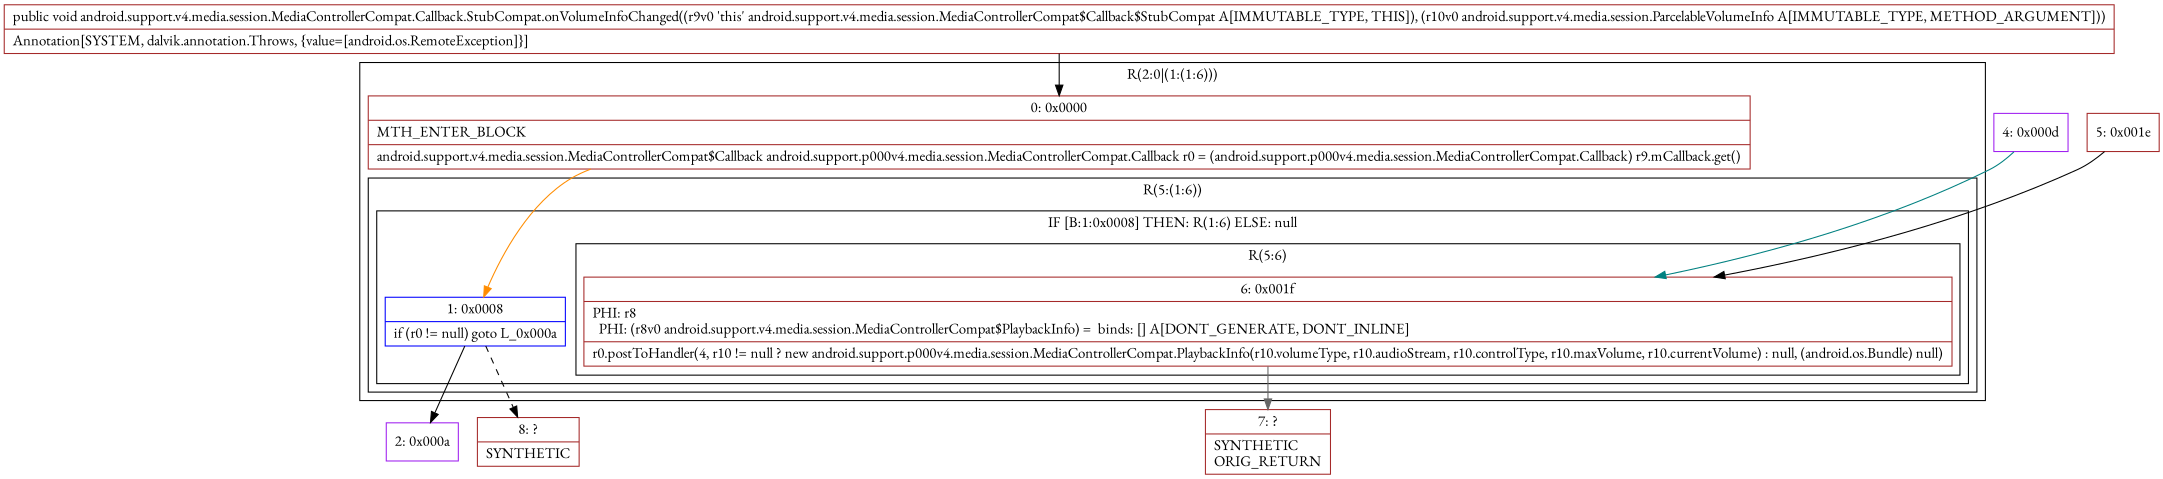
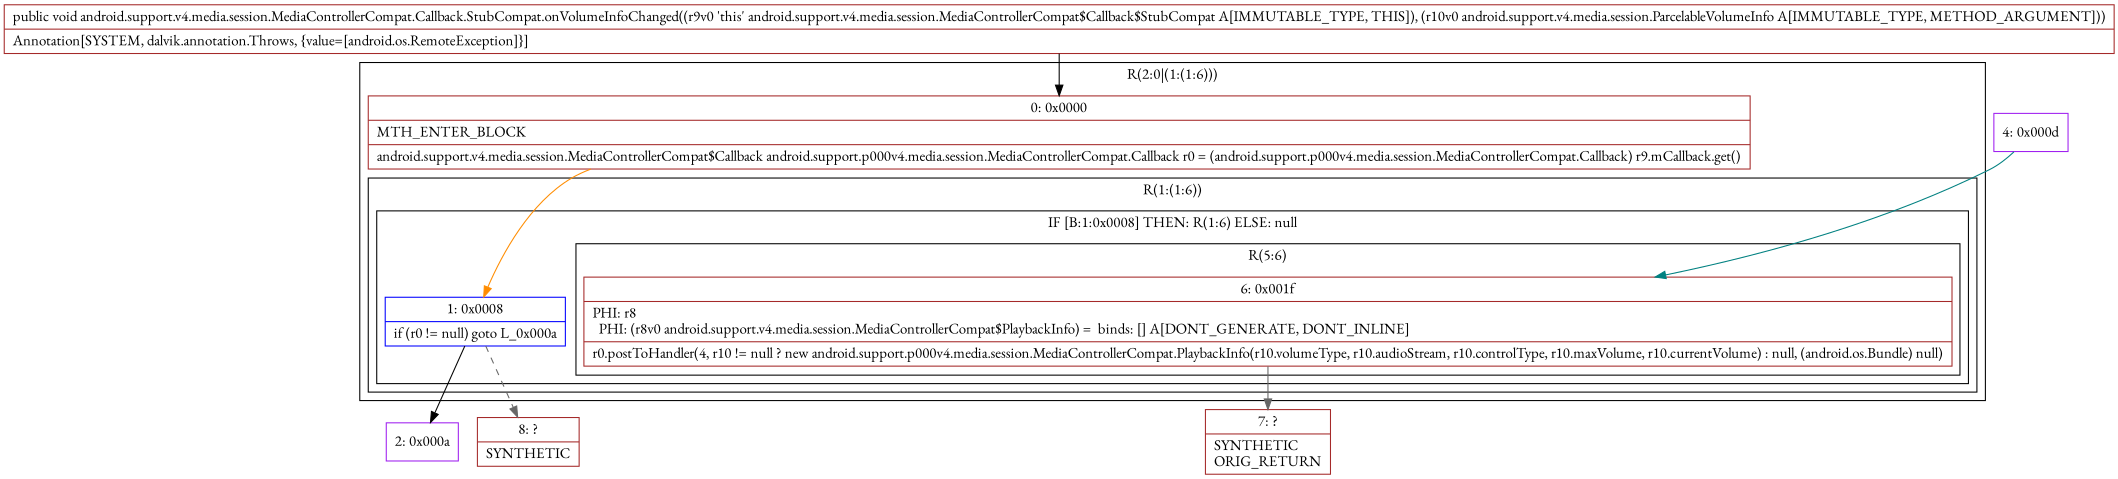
(2123, 132) -> none
(1173, 190) -> (1173, 190)
(500, 377) -> (500, 377)
